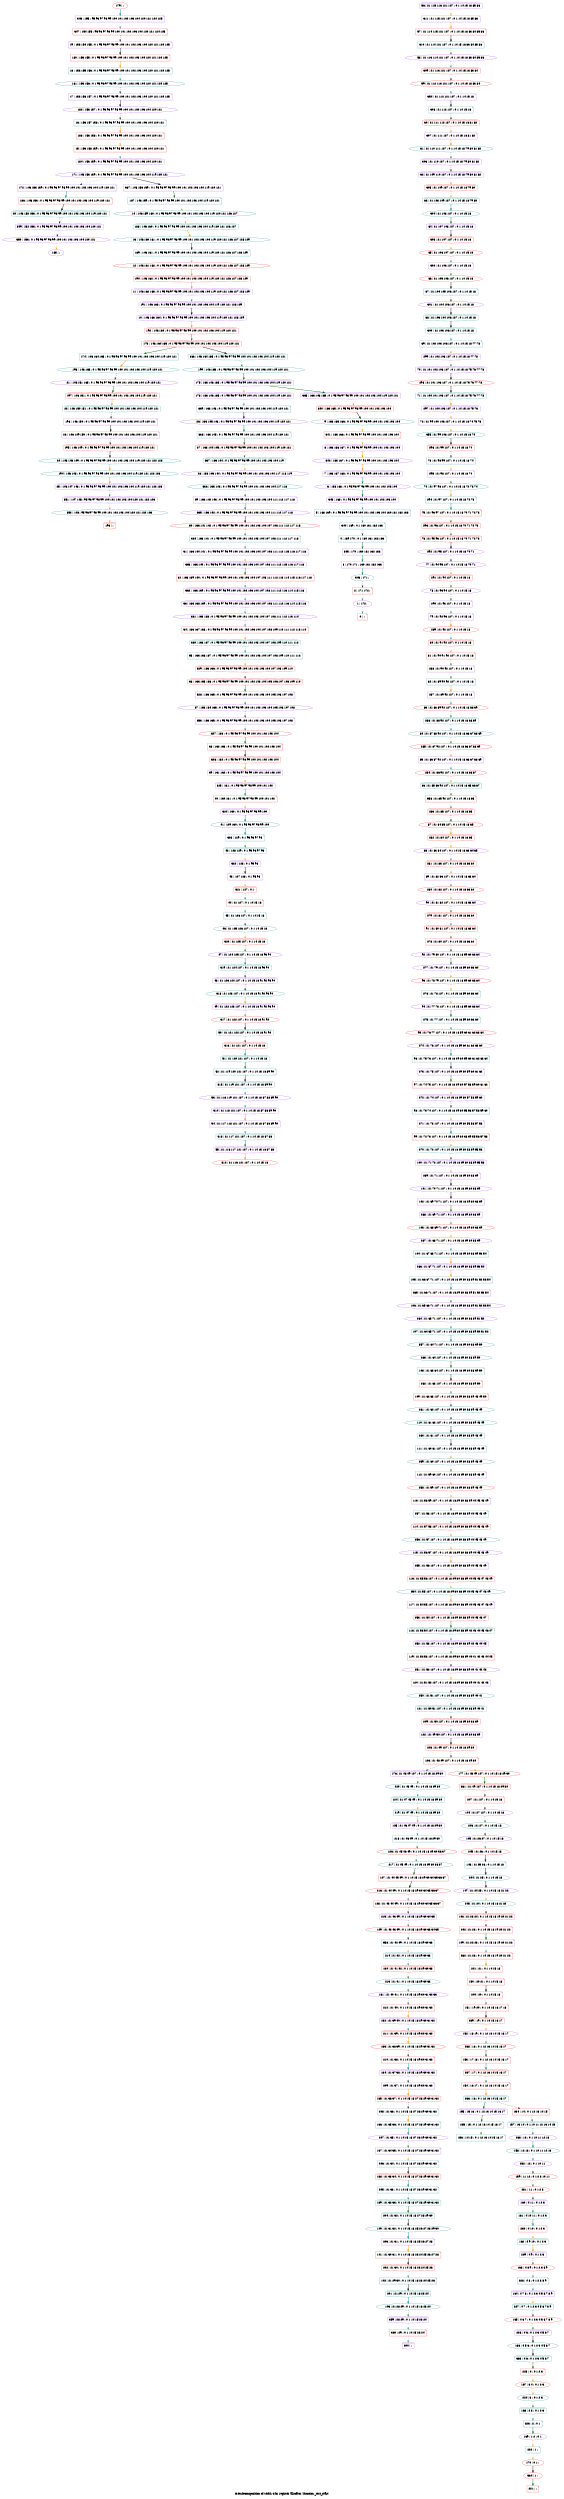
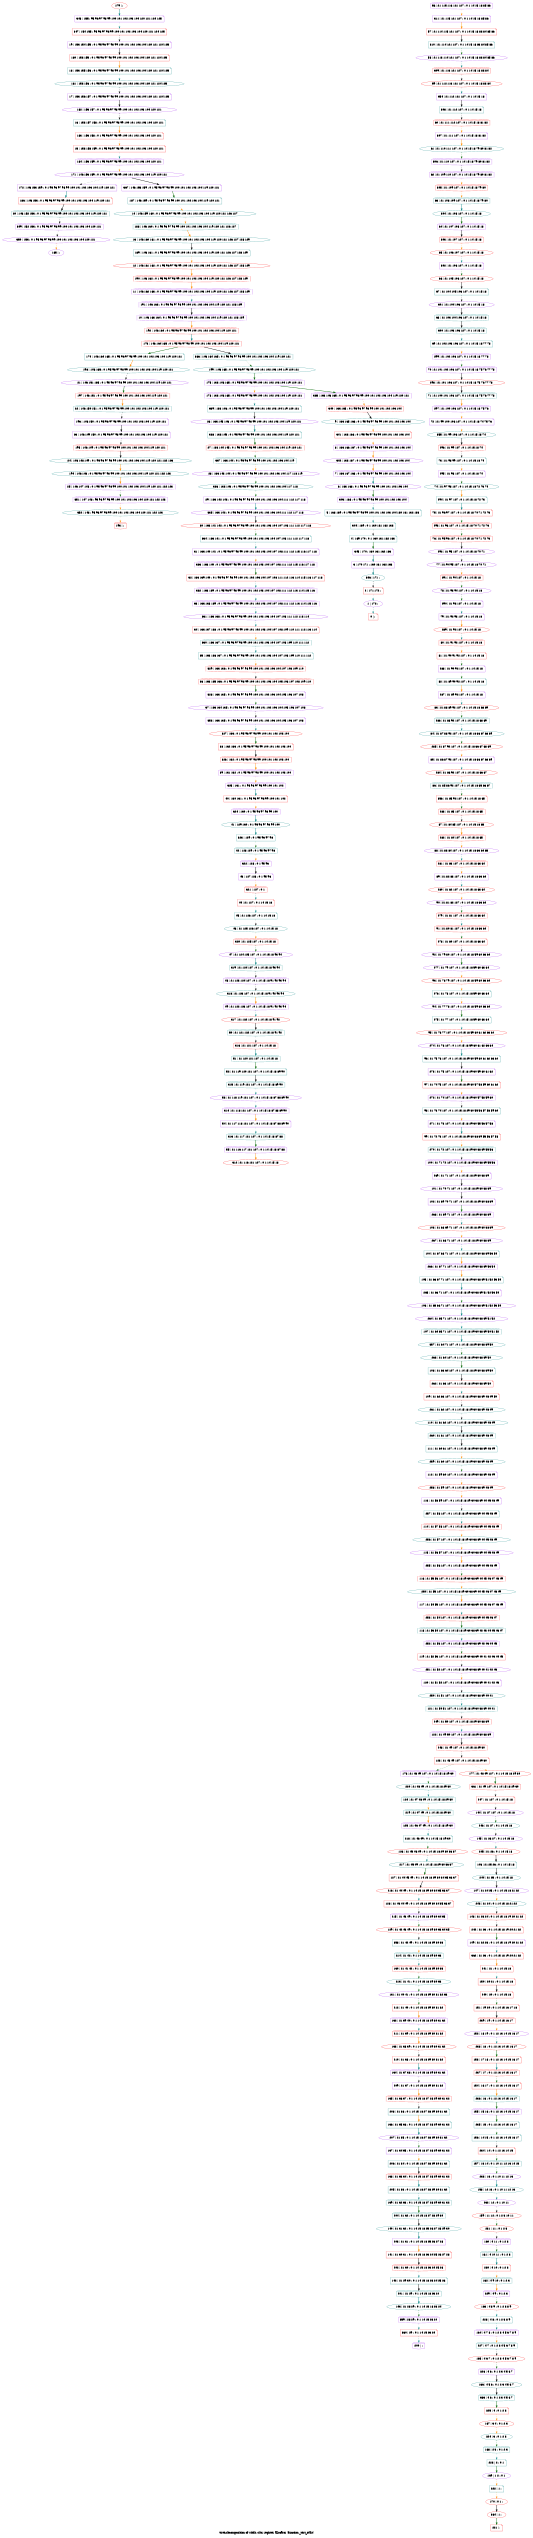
(508, 2105) -> (497, 2143)
